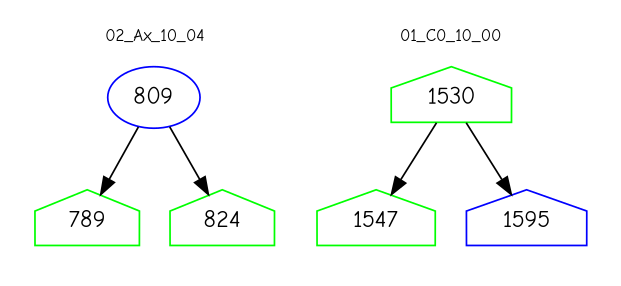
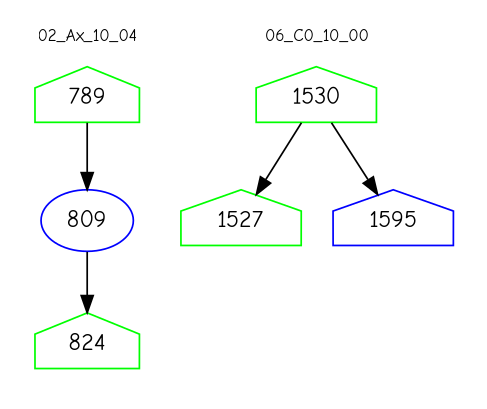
(451, 37) -> (317, 37)
(124, 153) -> (87, 148)
(376, 221) -> (241, 221)
